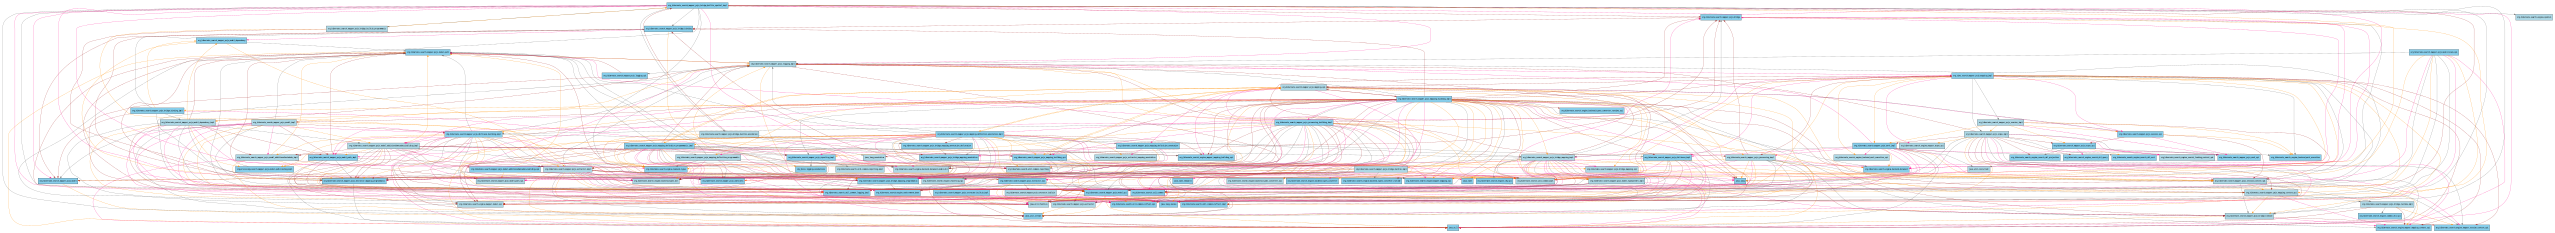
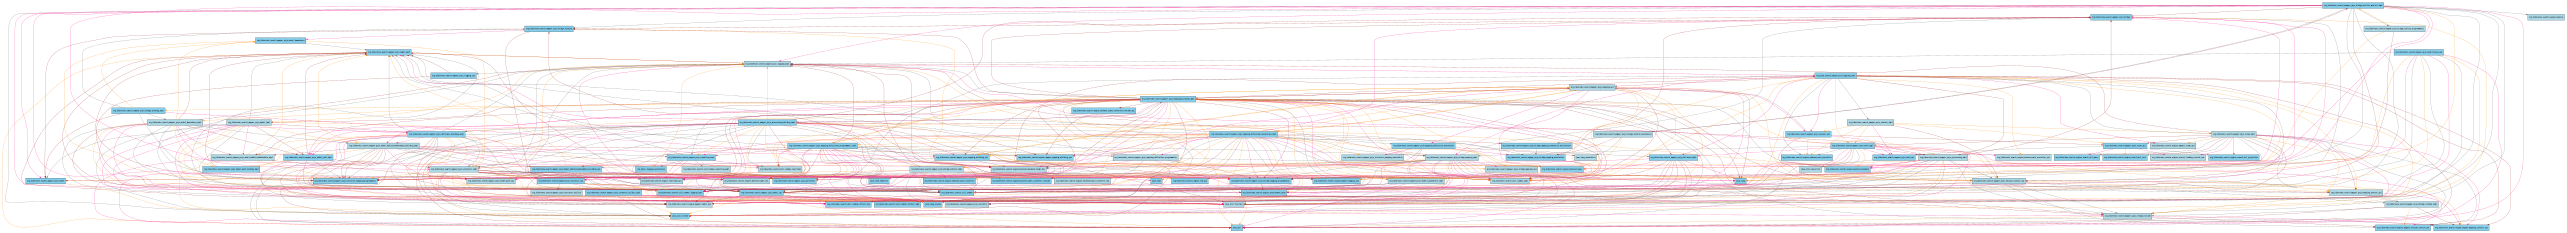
(265, 169) -> (231, 169)
(2380, 216) -> none
